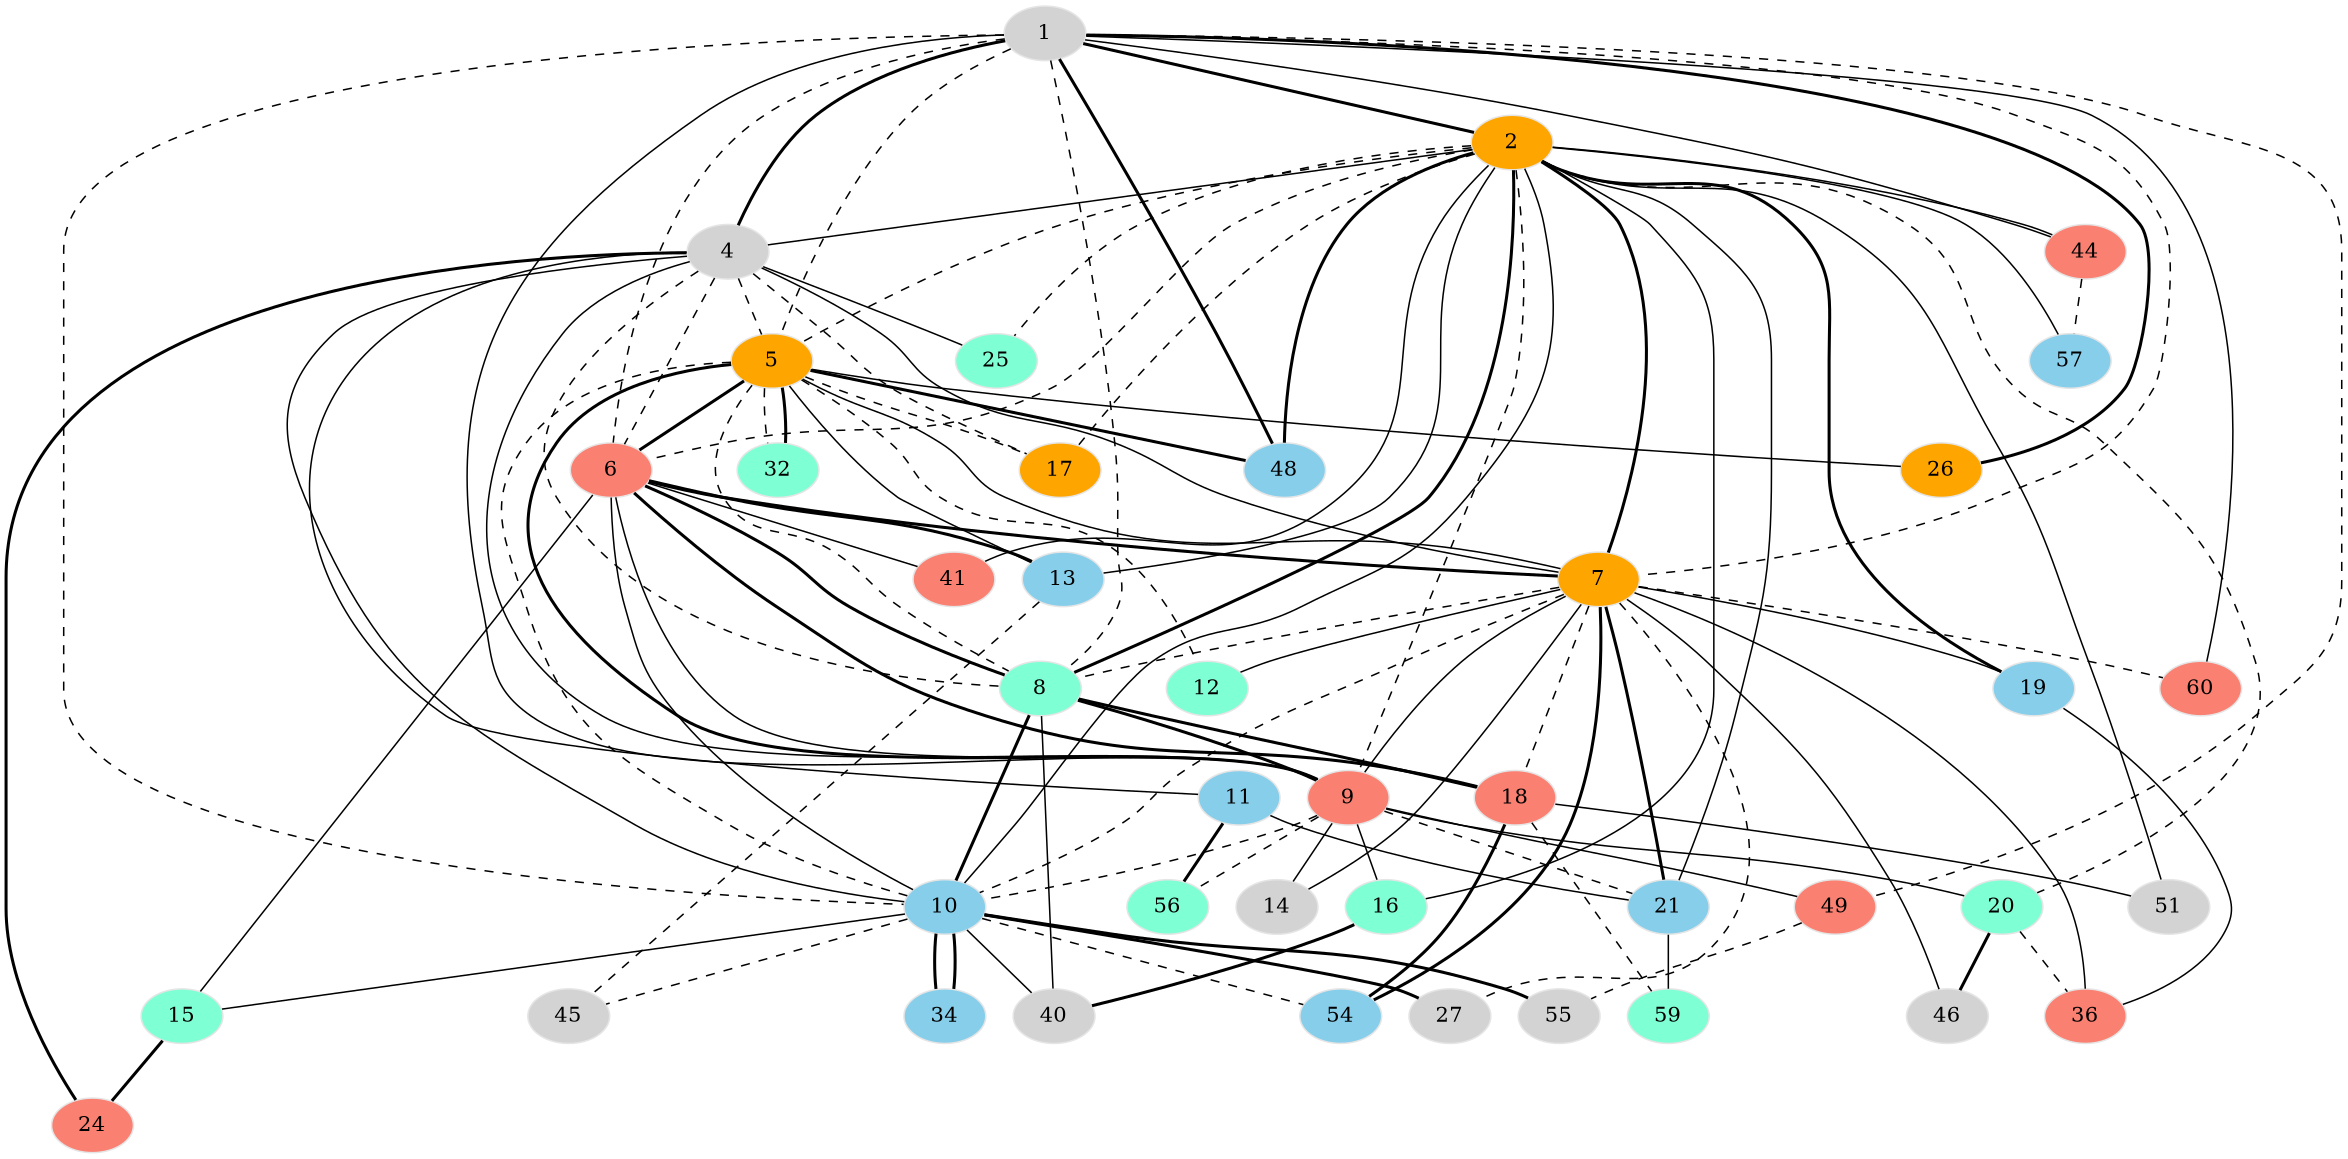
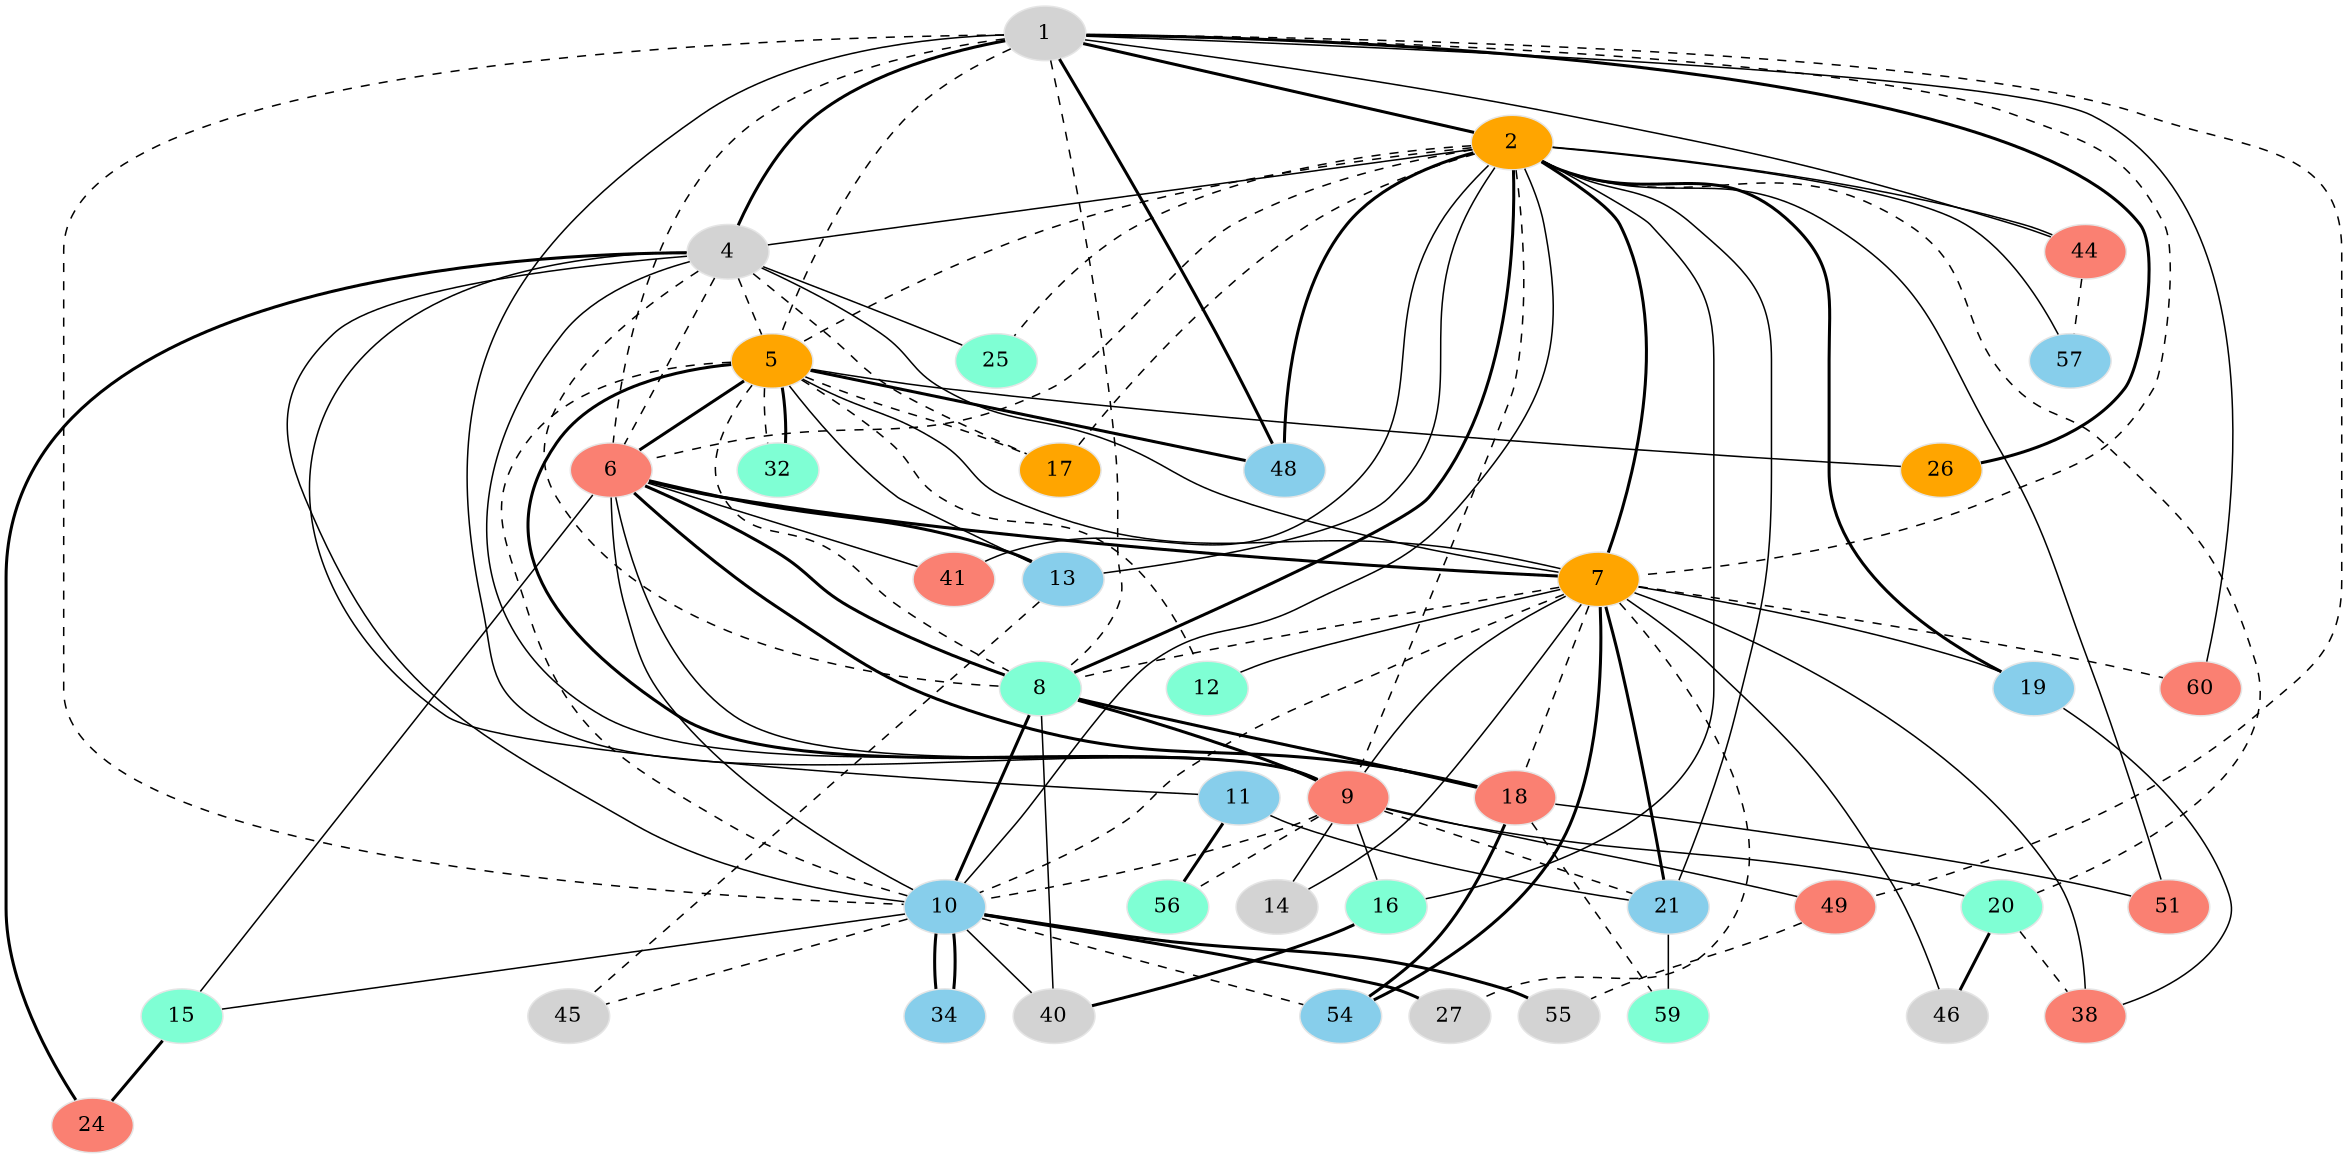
(2169, 907) -> (2169, 907)
(2085, 1016) -> (2085, 1016)
